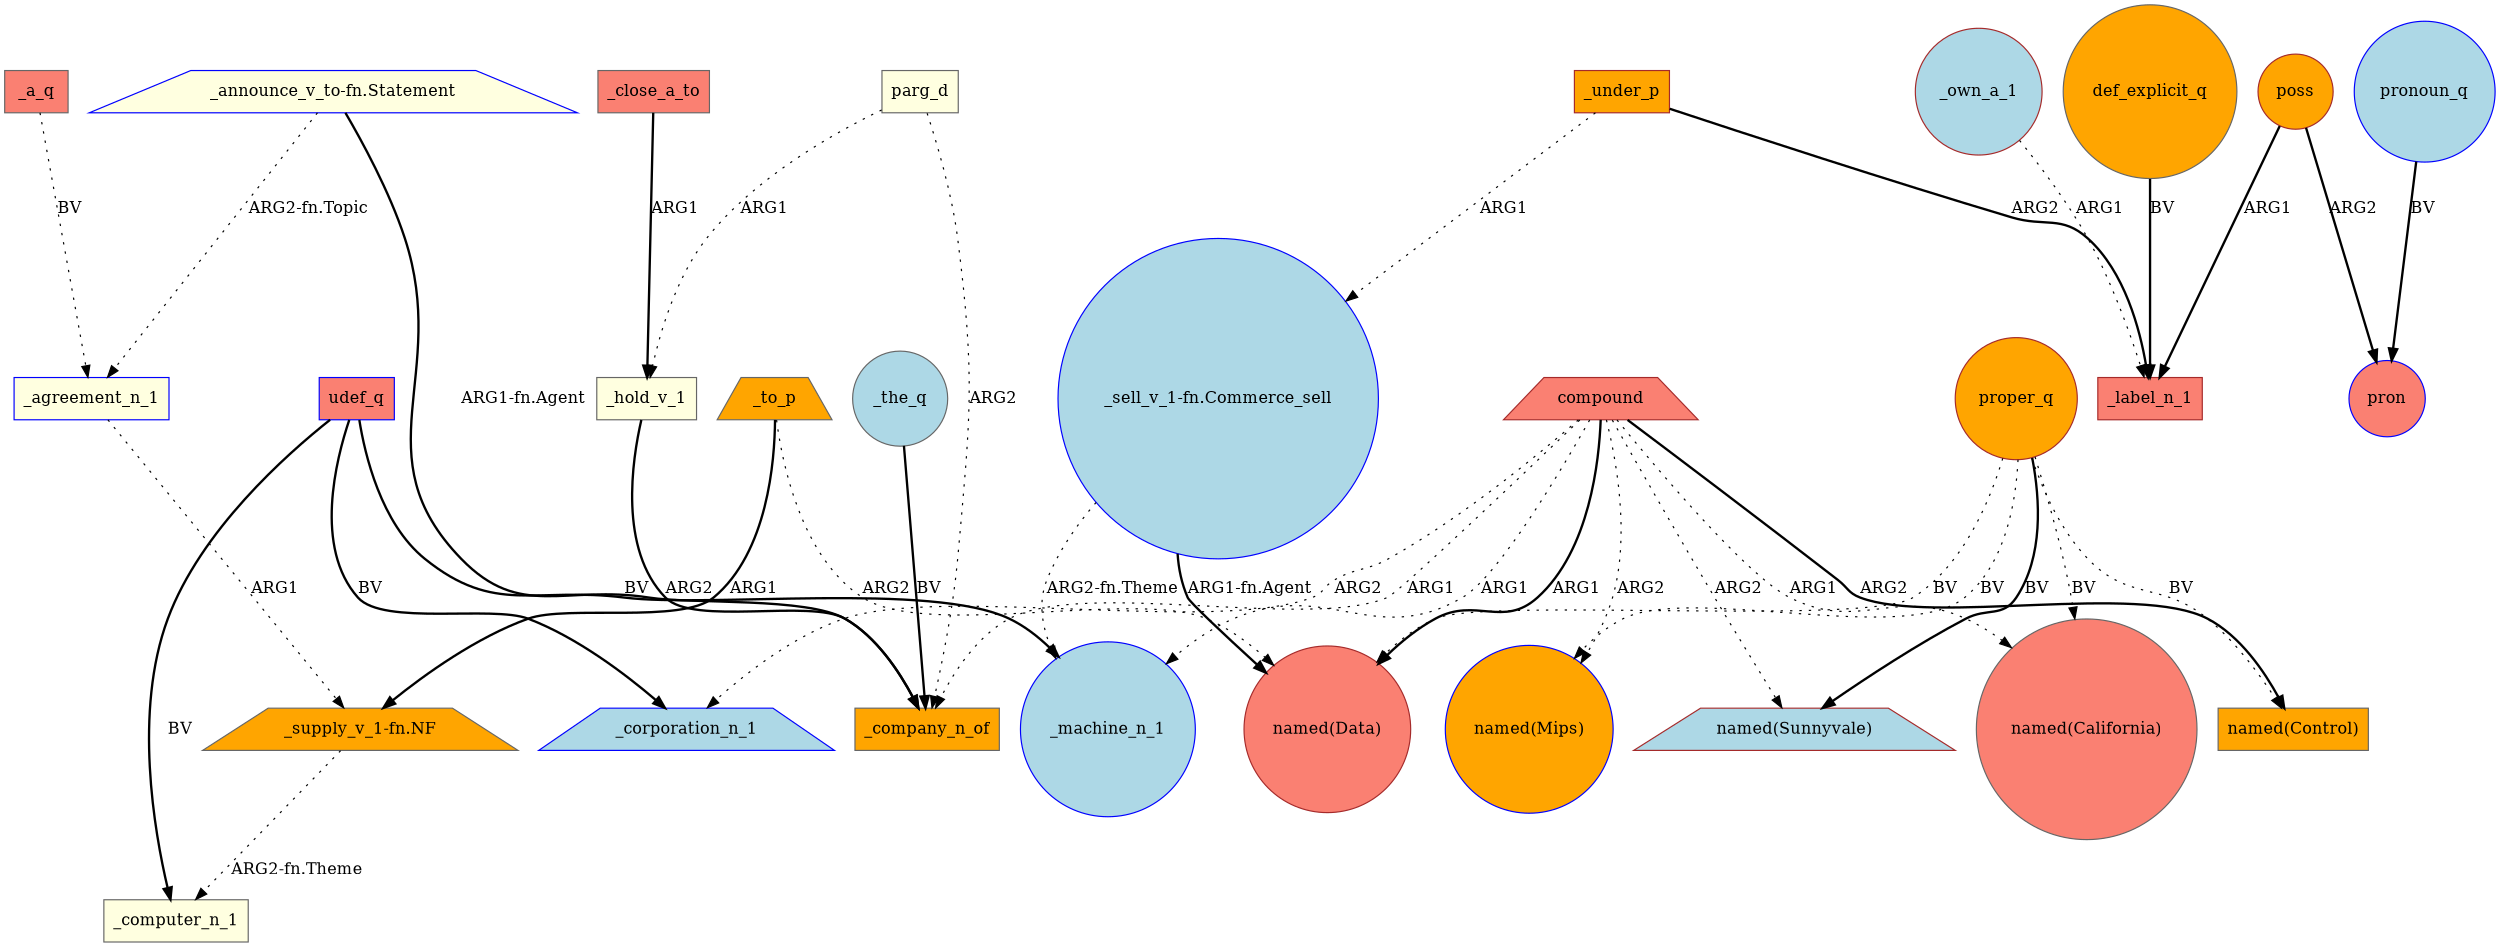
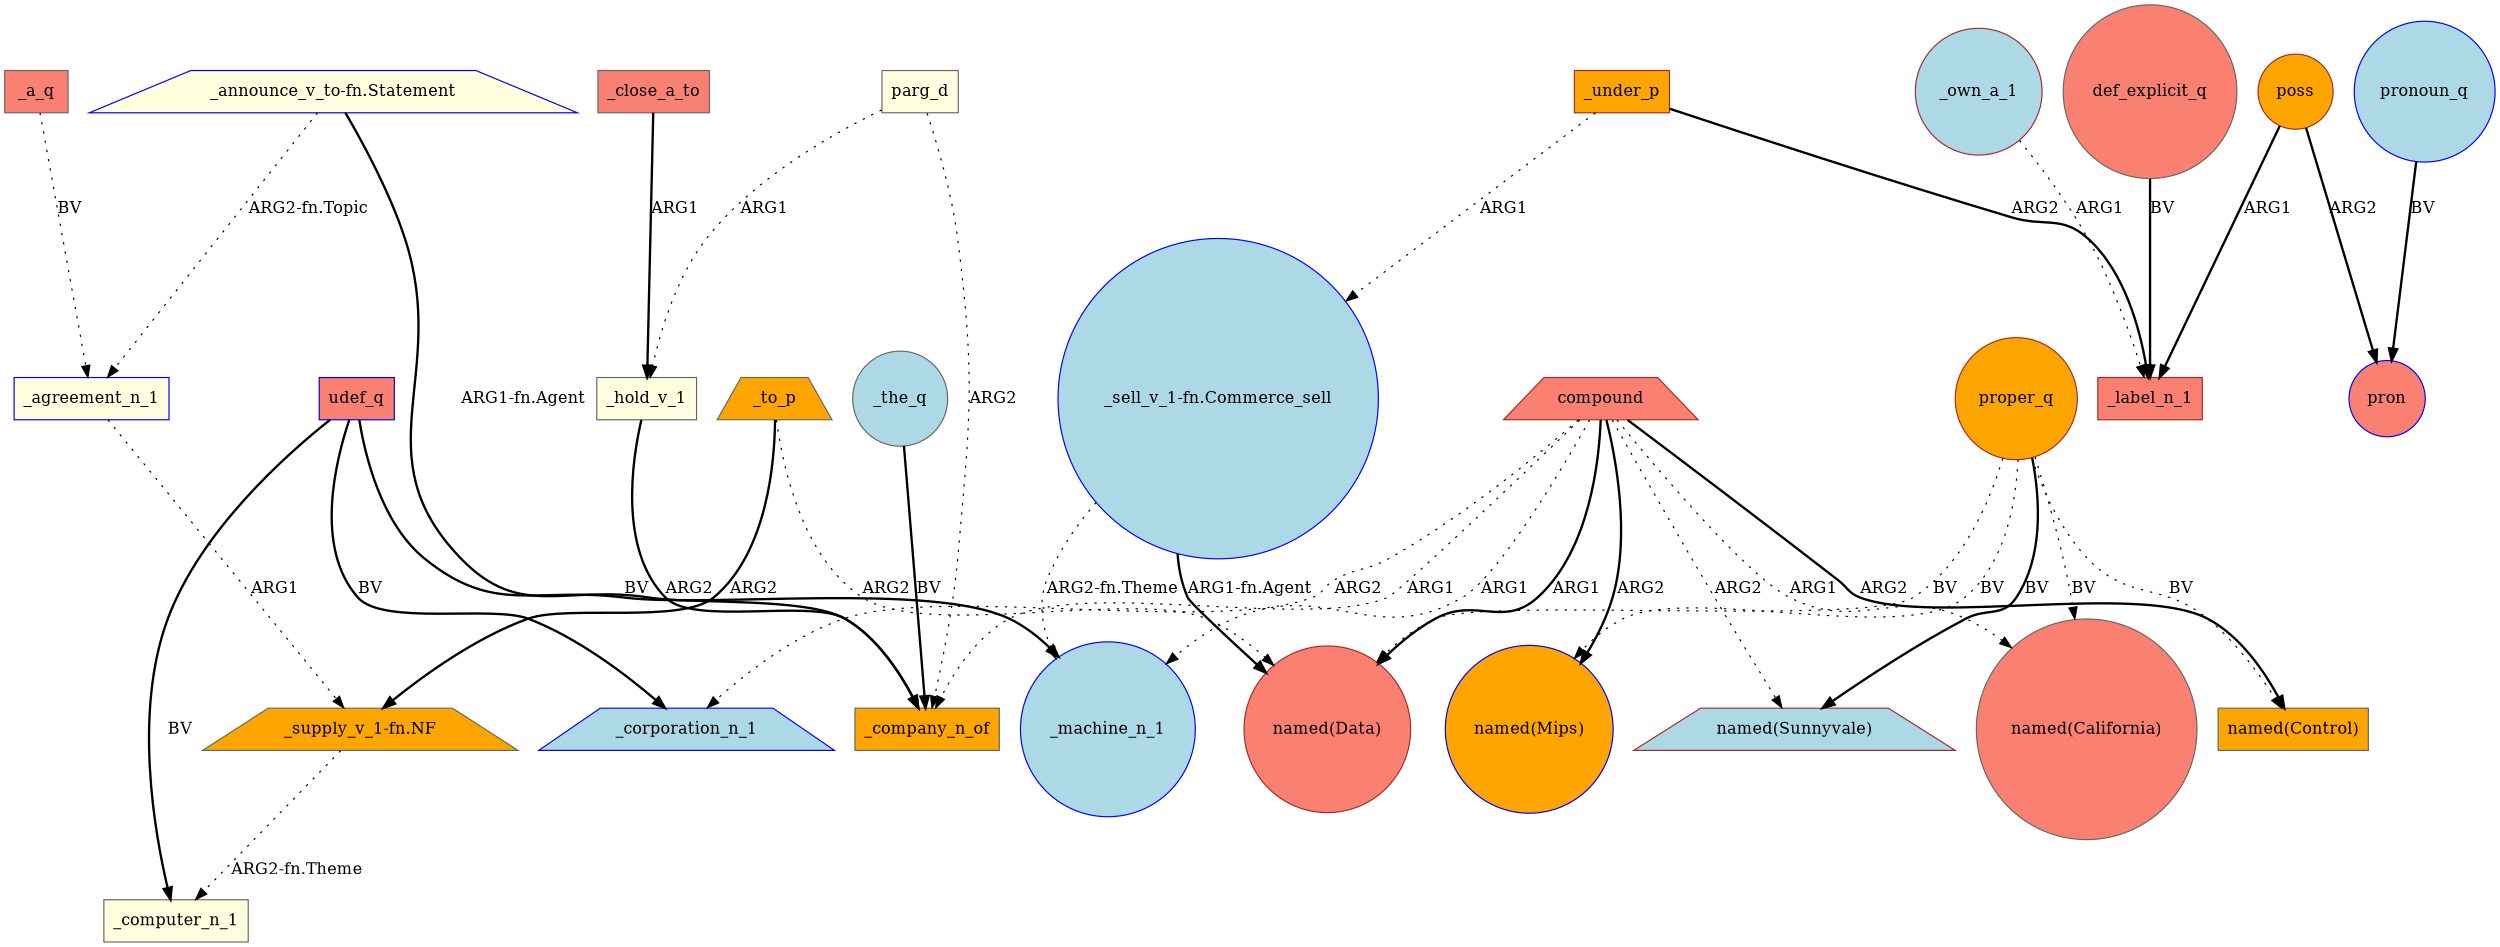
(2150, 92) -> (2150, 92)
(1621, 539) -> (1621, 539)
(754, 589) -> (754, 589)
